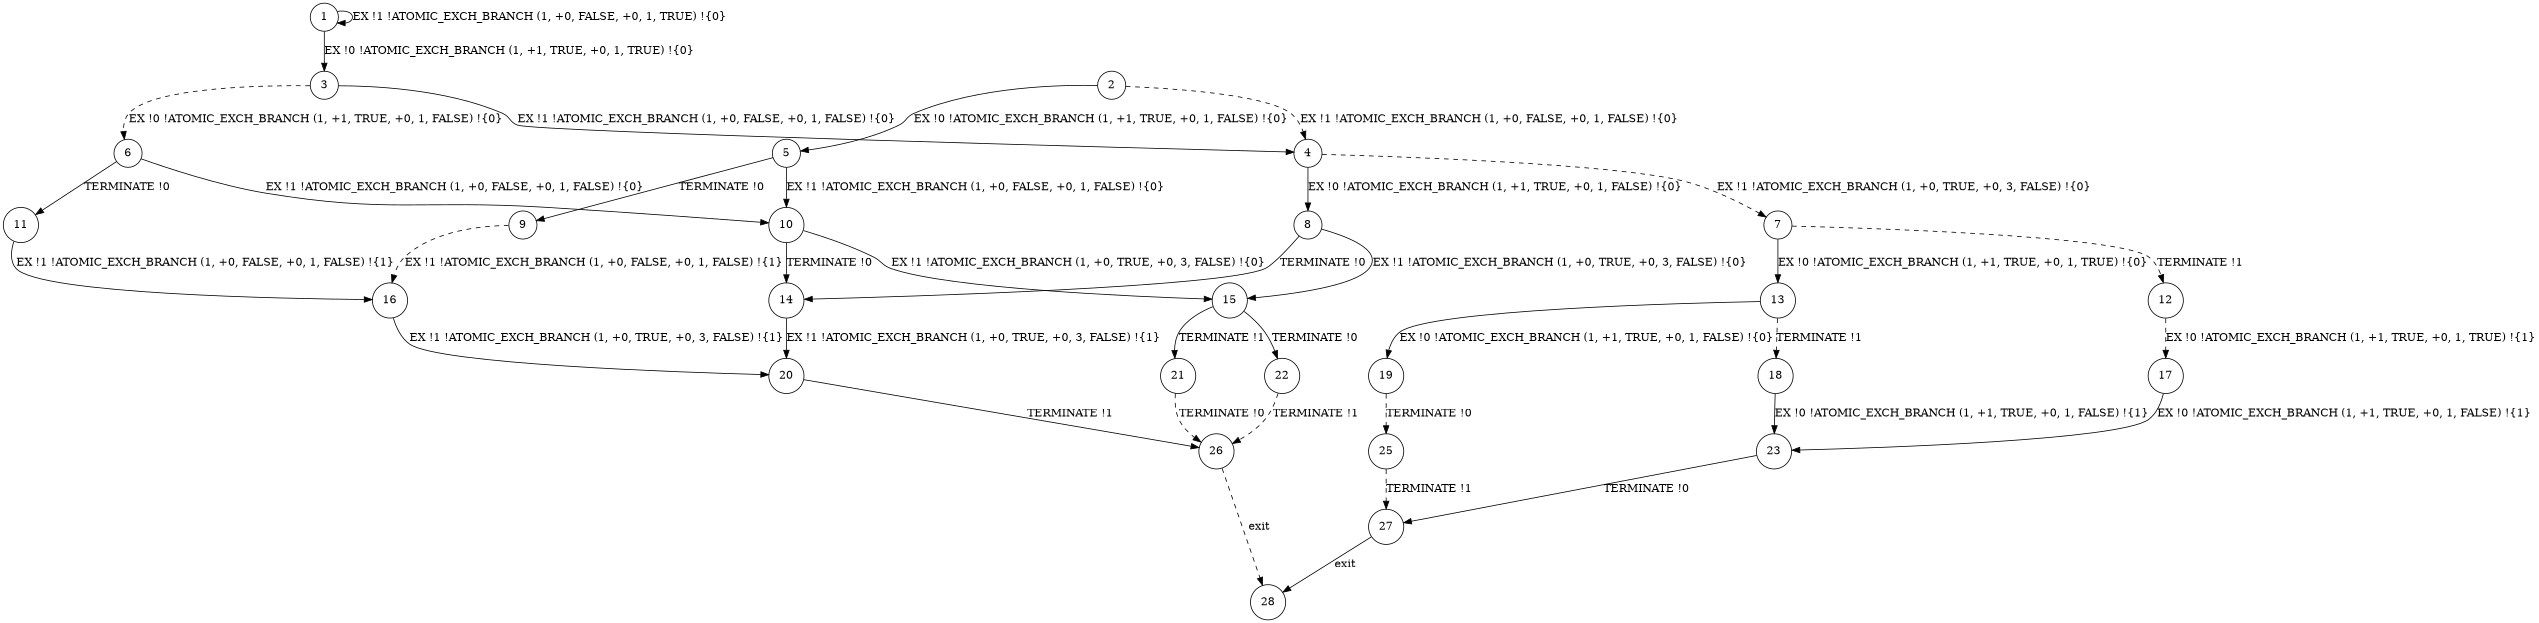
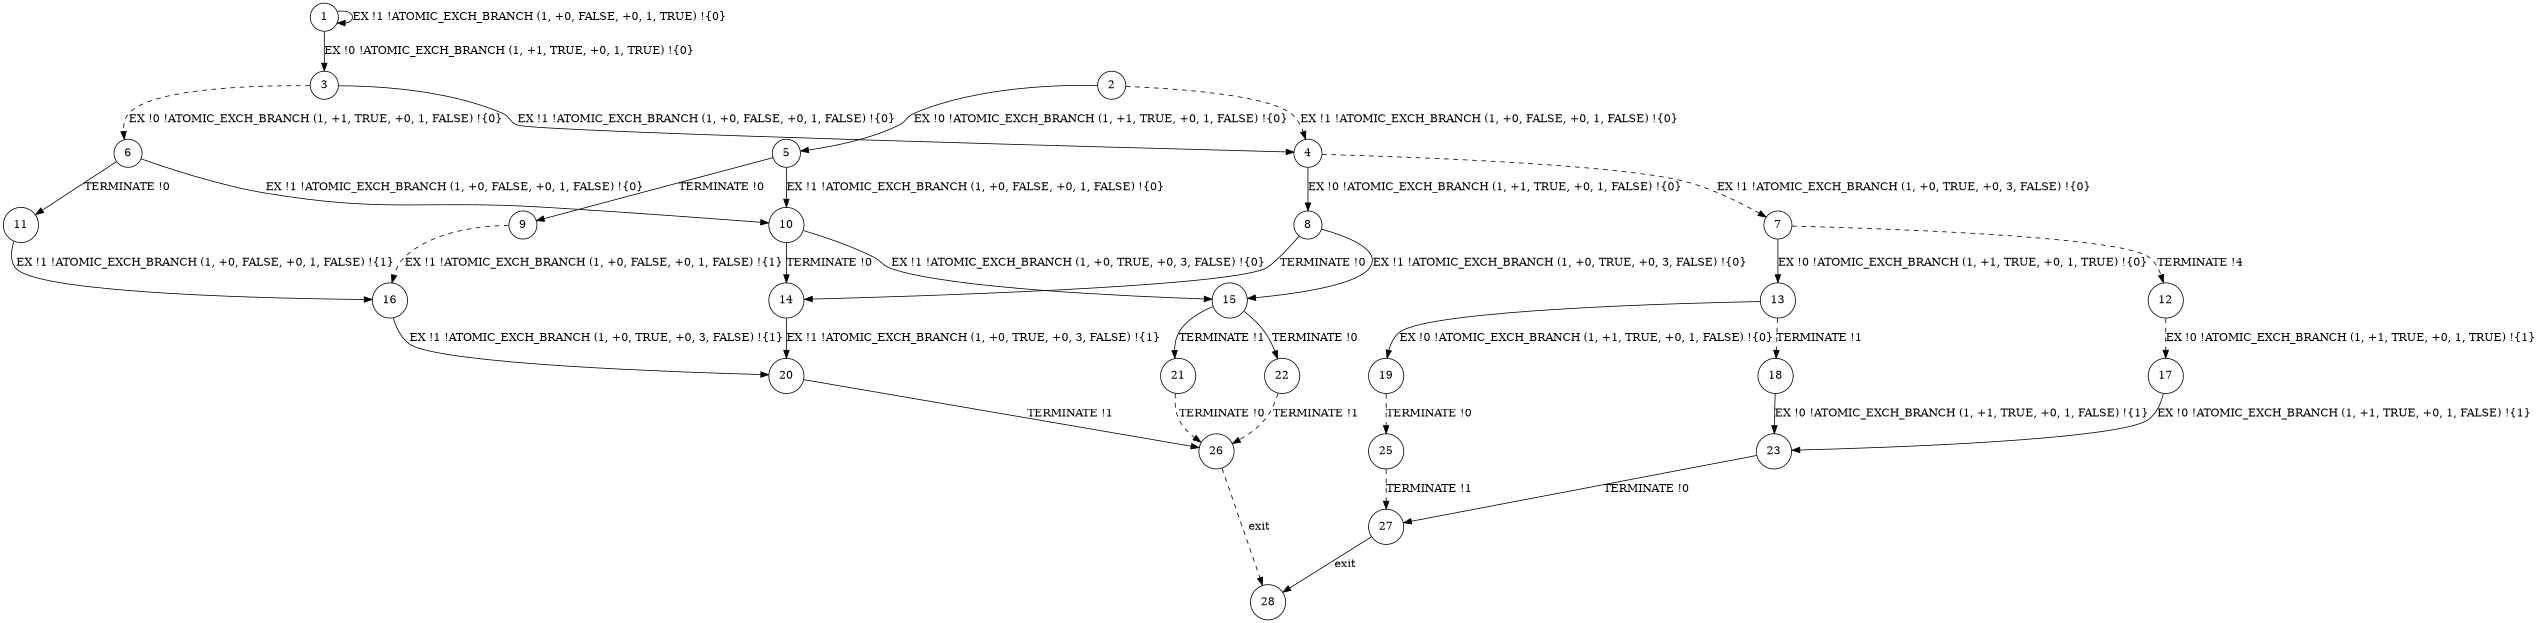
(2200, 263) -> (2200, 263)
